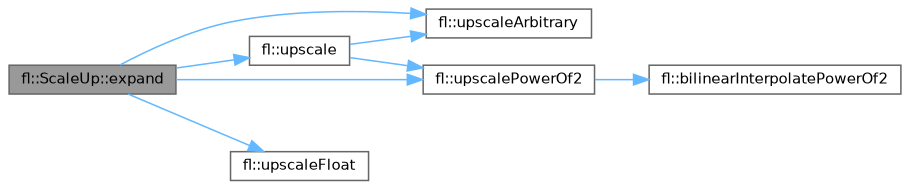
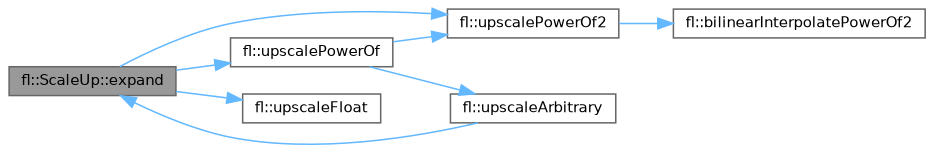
(261, 17) -> (304, 144)
(300, 51) -> (312, 52)
